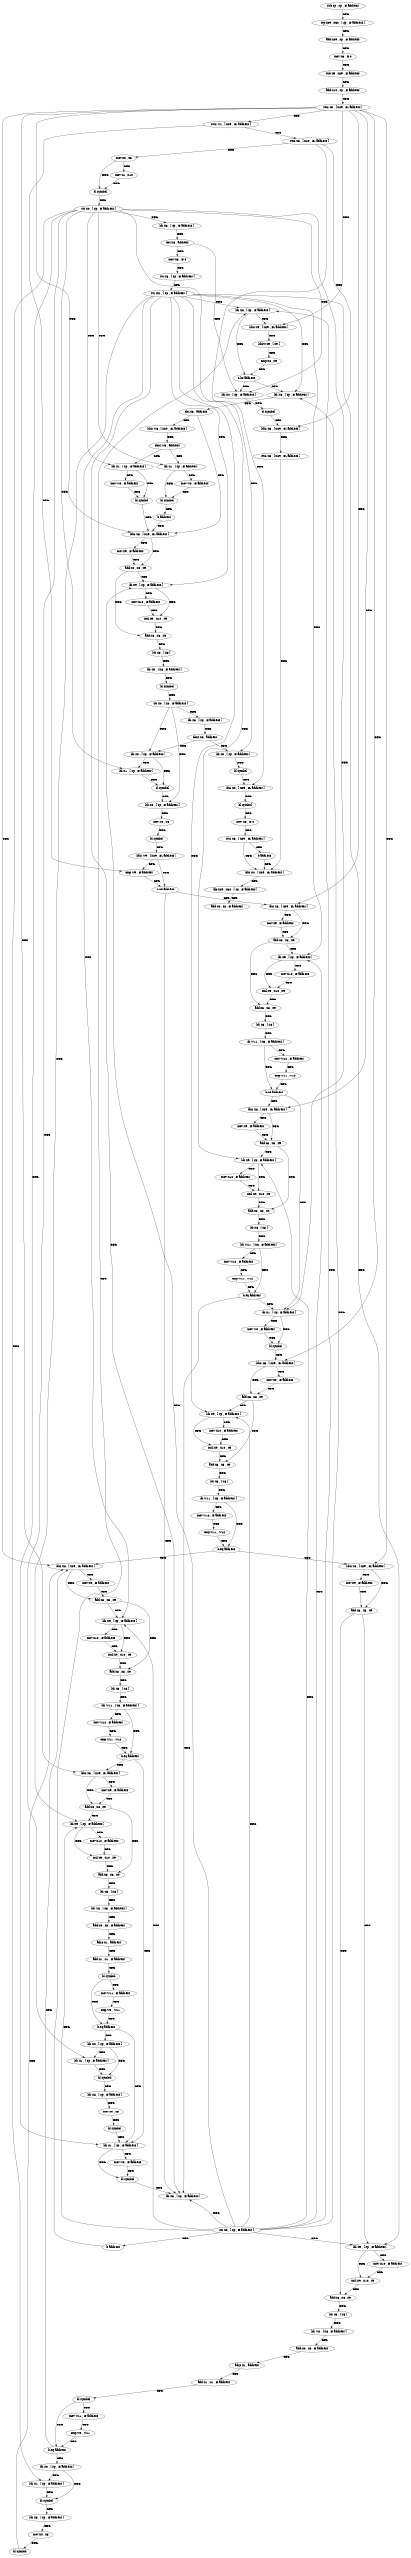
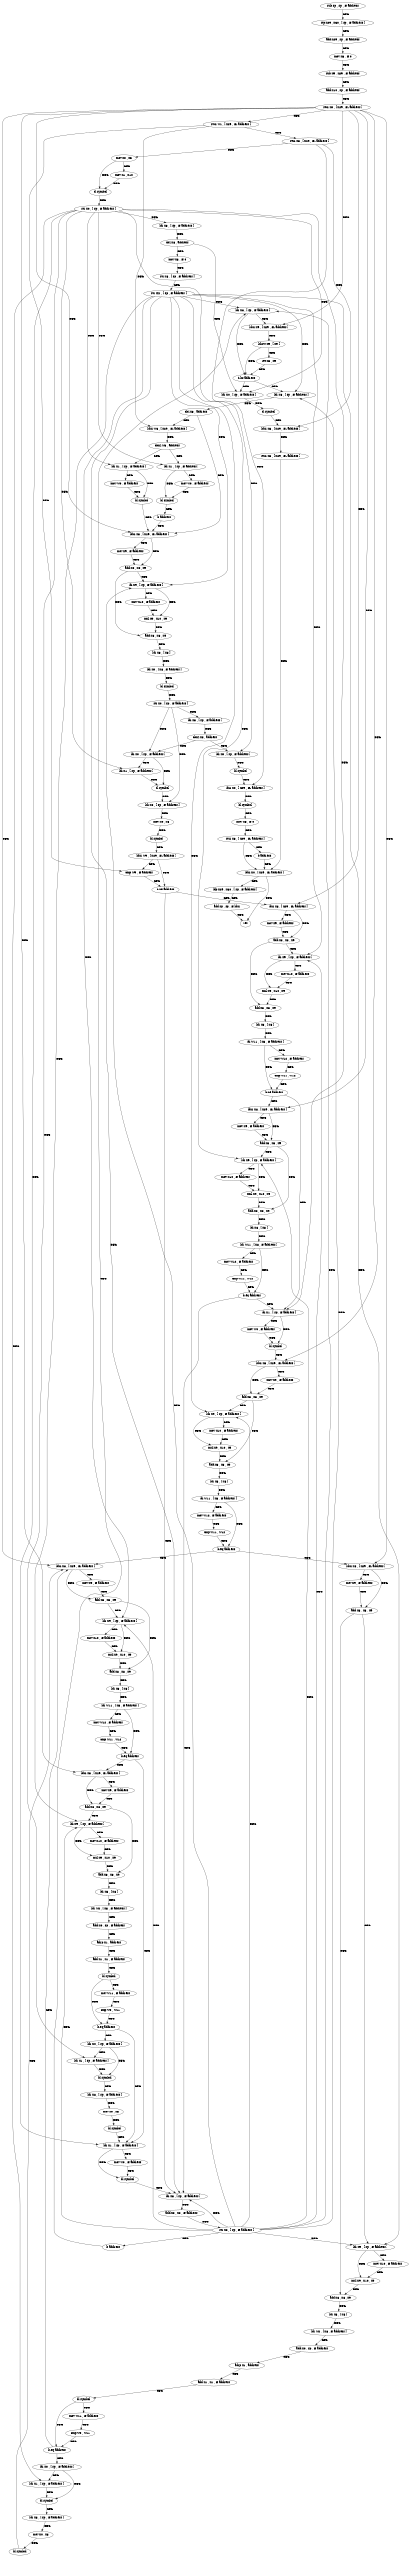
none -> (144, 253)
none -> (249, 357)
(269, 361) -> (269, 361)
(227, 907) -> (227, 907)
none -> (246, 924)
none -> (181, 2213)
